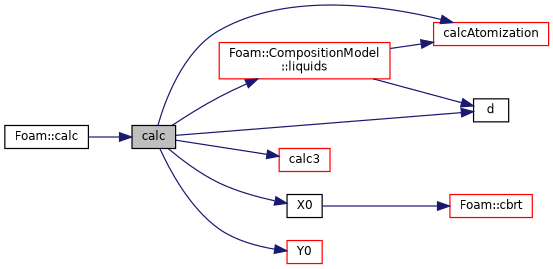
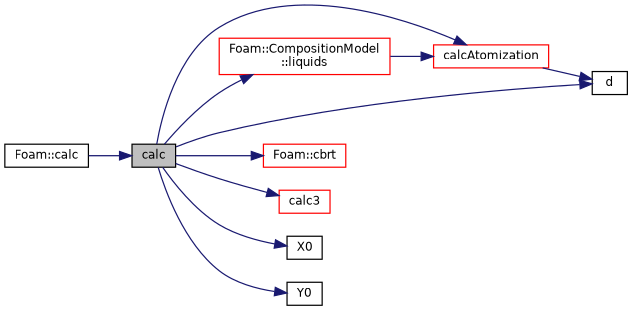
(417, 91) -> (561, 72)
(380, 206) -> (213, 156)
(305, 252) -> (305, 294)
